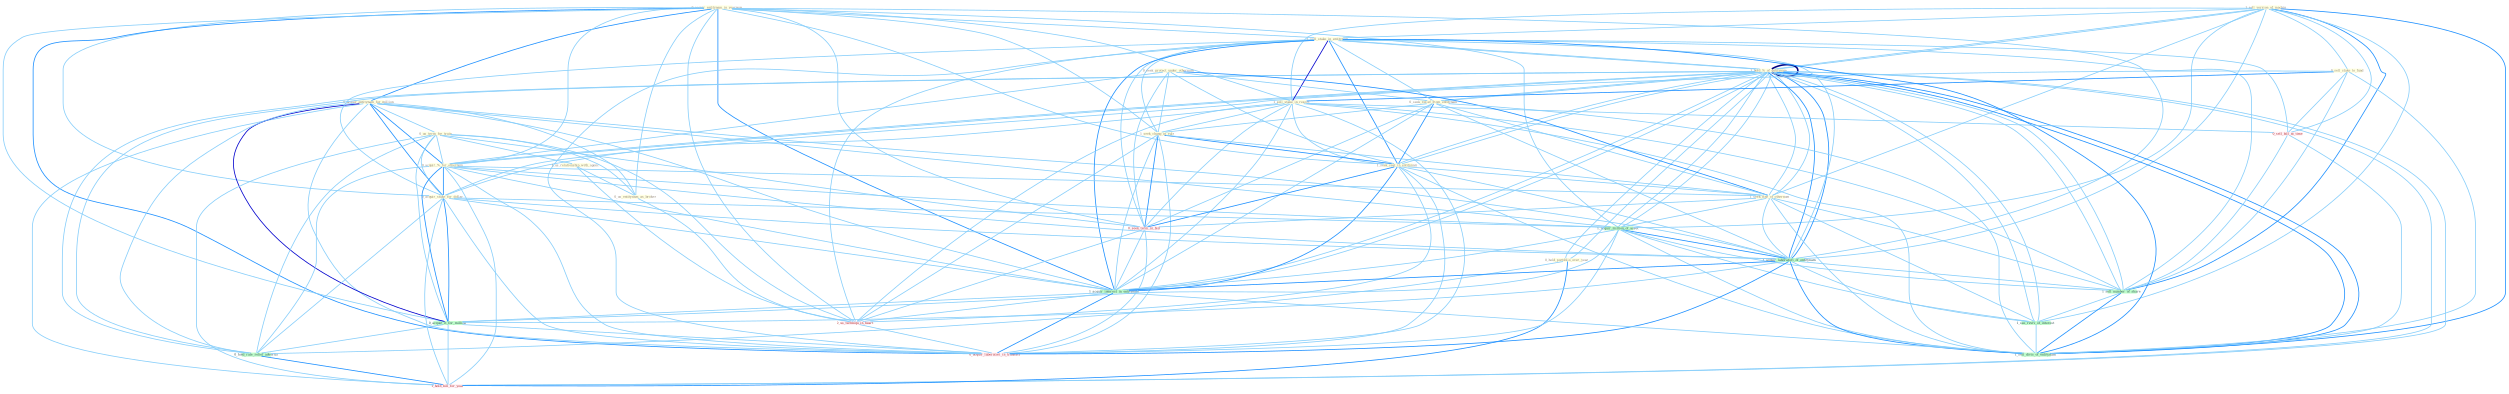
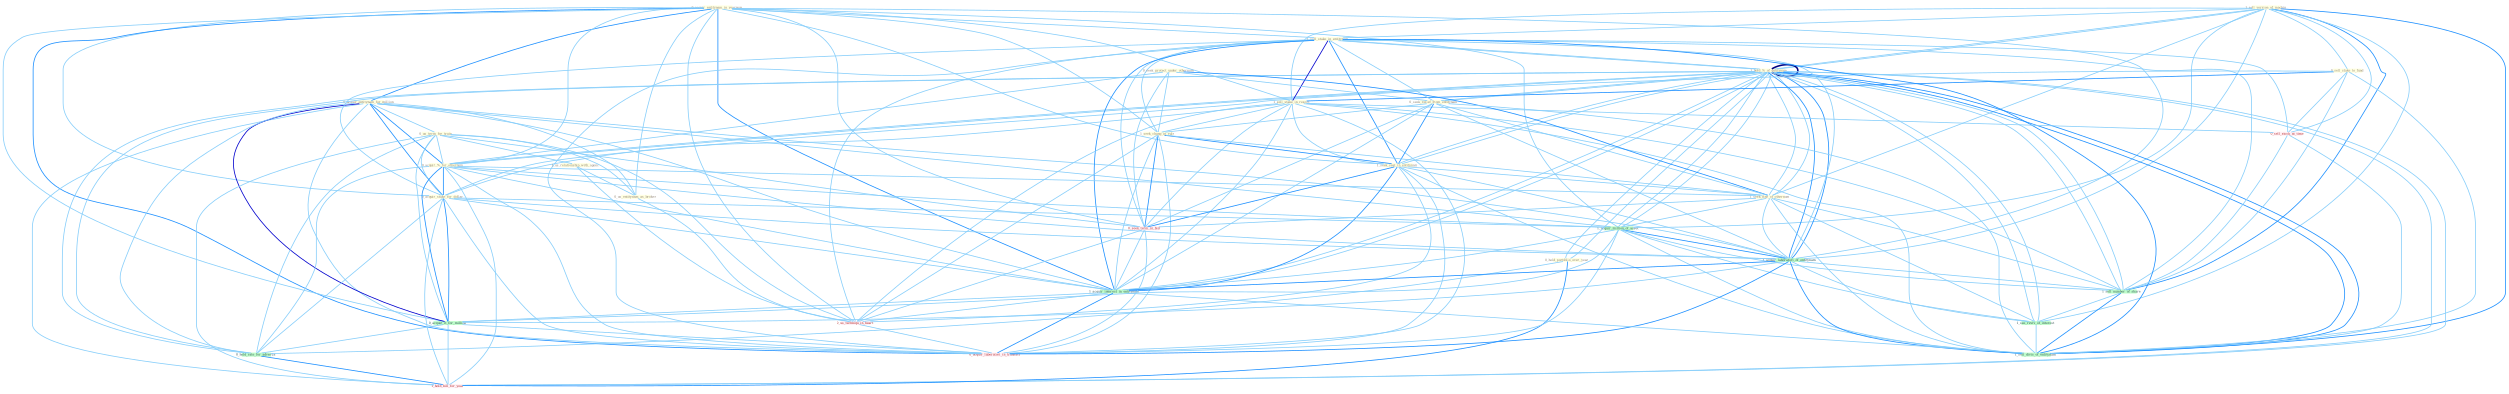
(1284, 130) -> none
(2288, 134) -> (2288, 134)
(256, 355) -> (256, 355)
